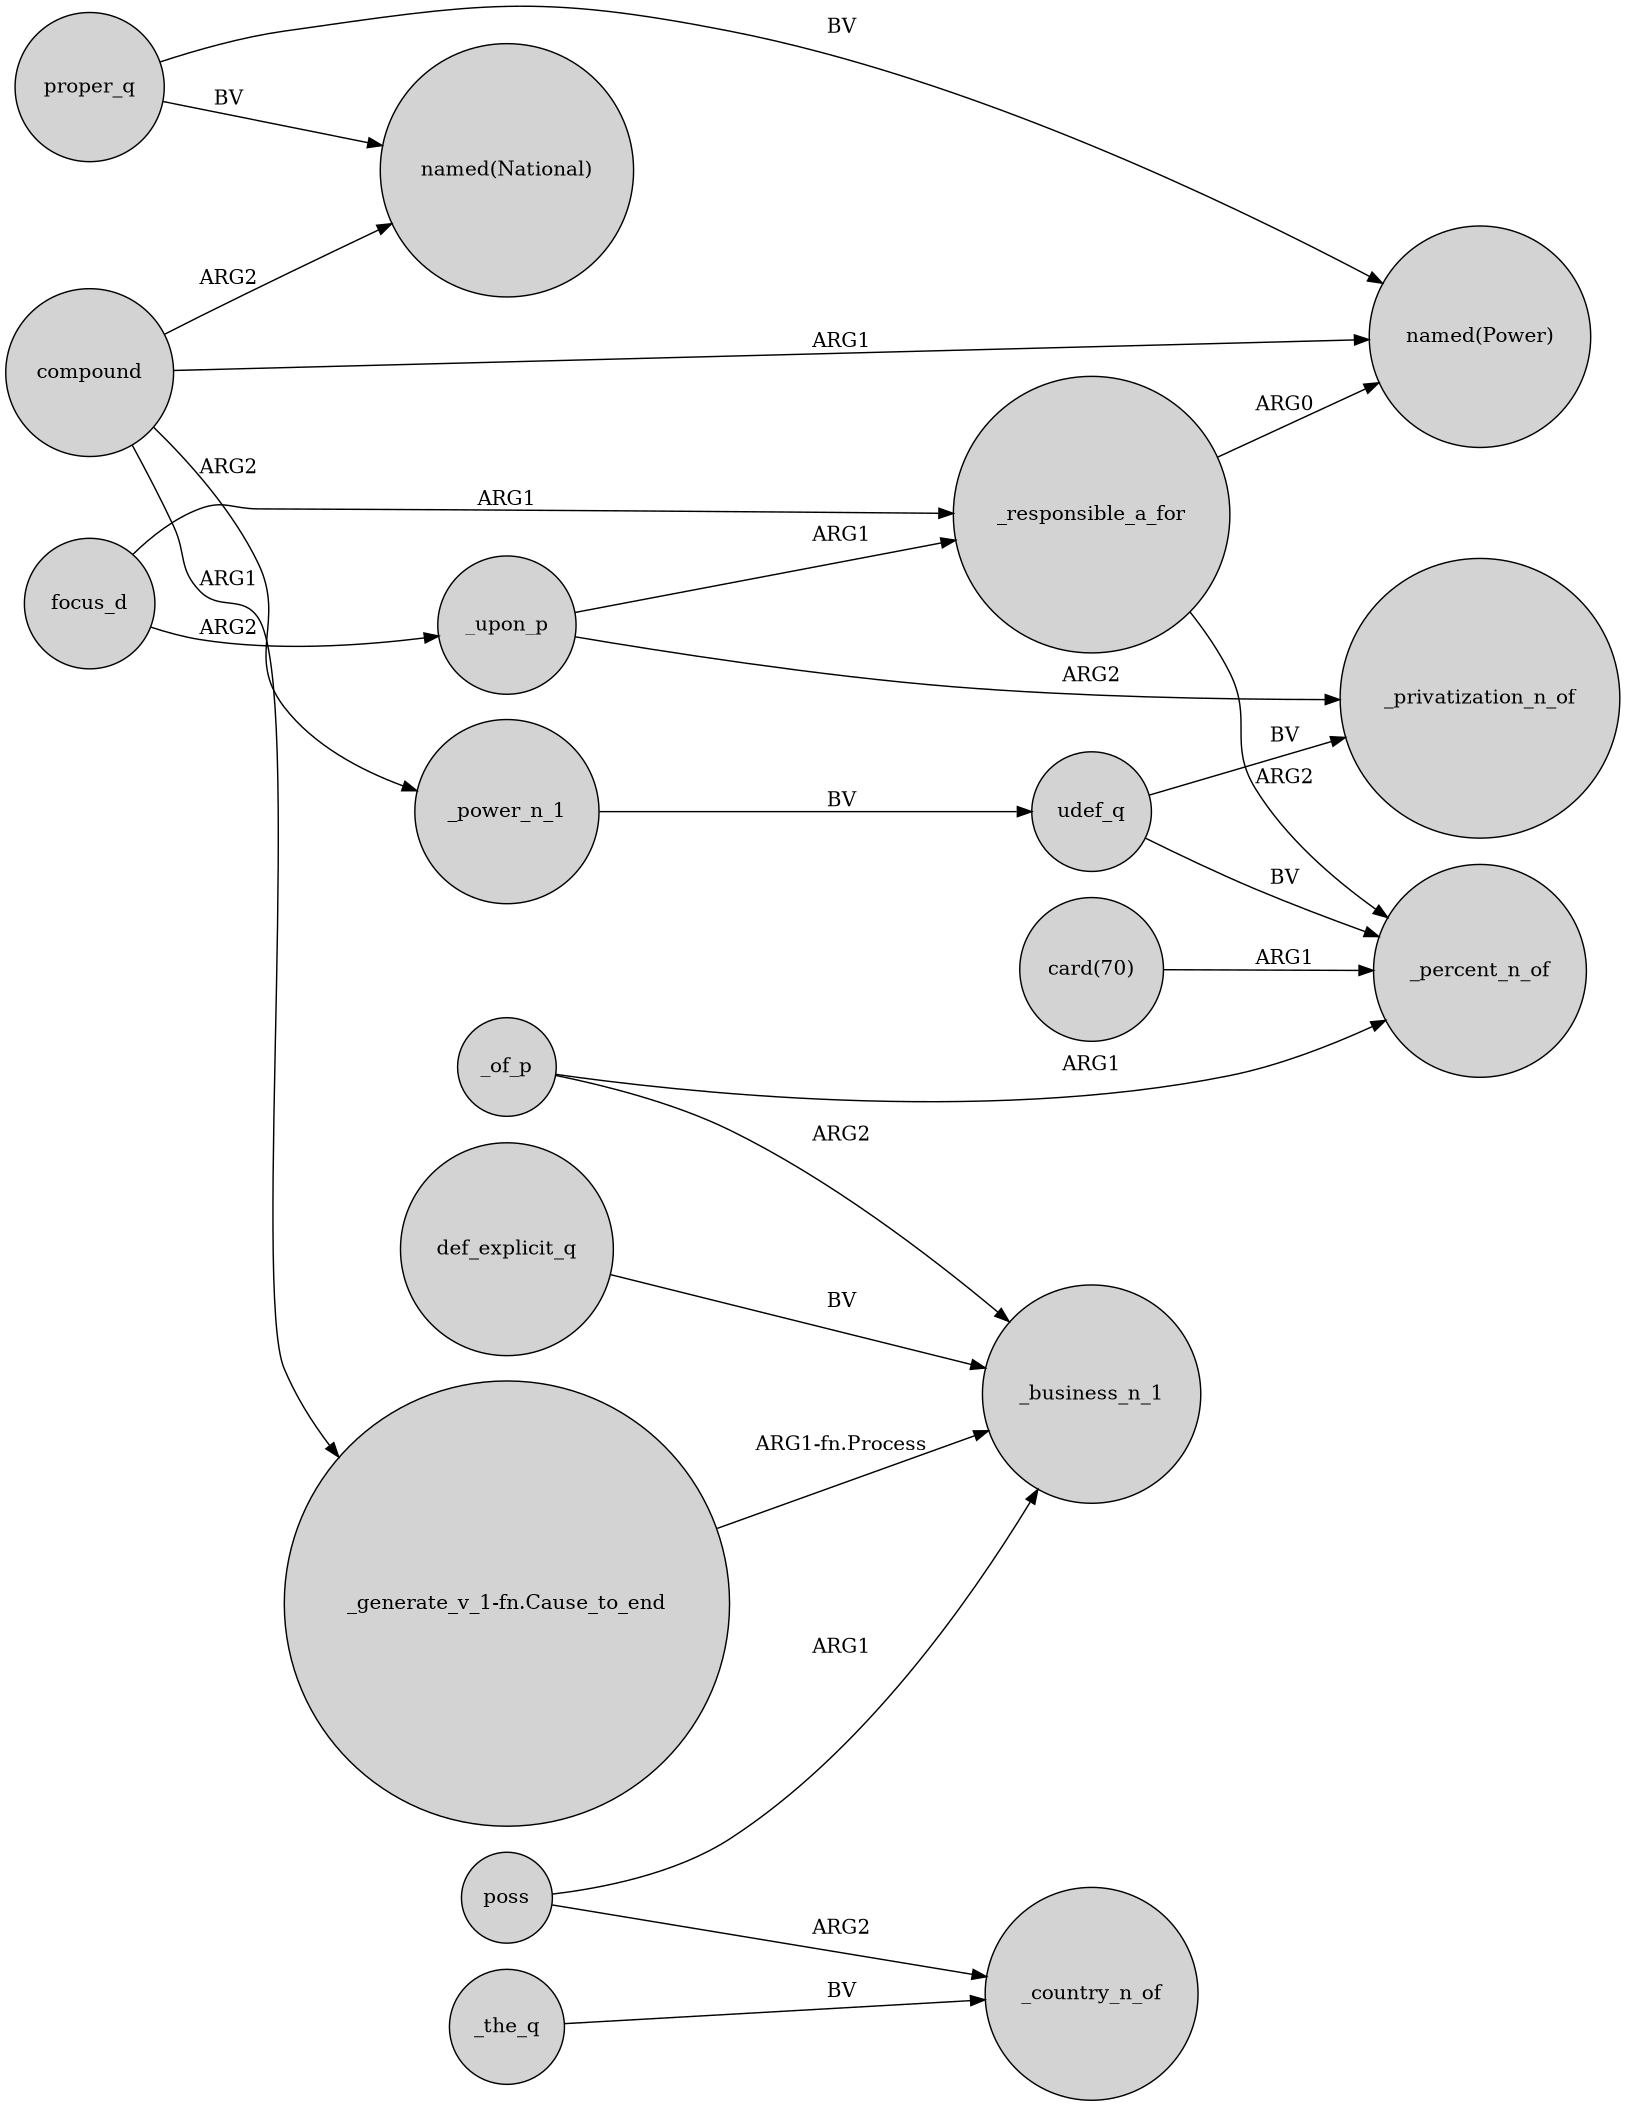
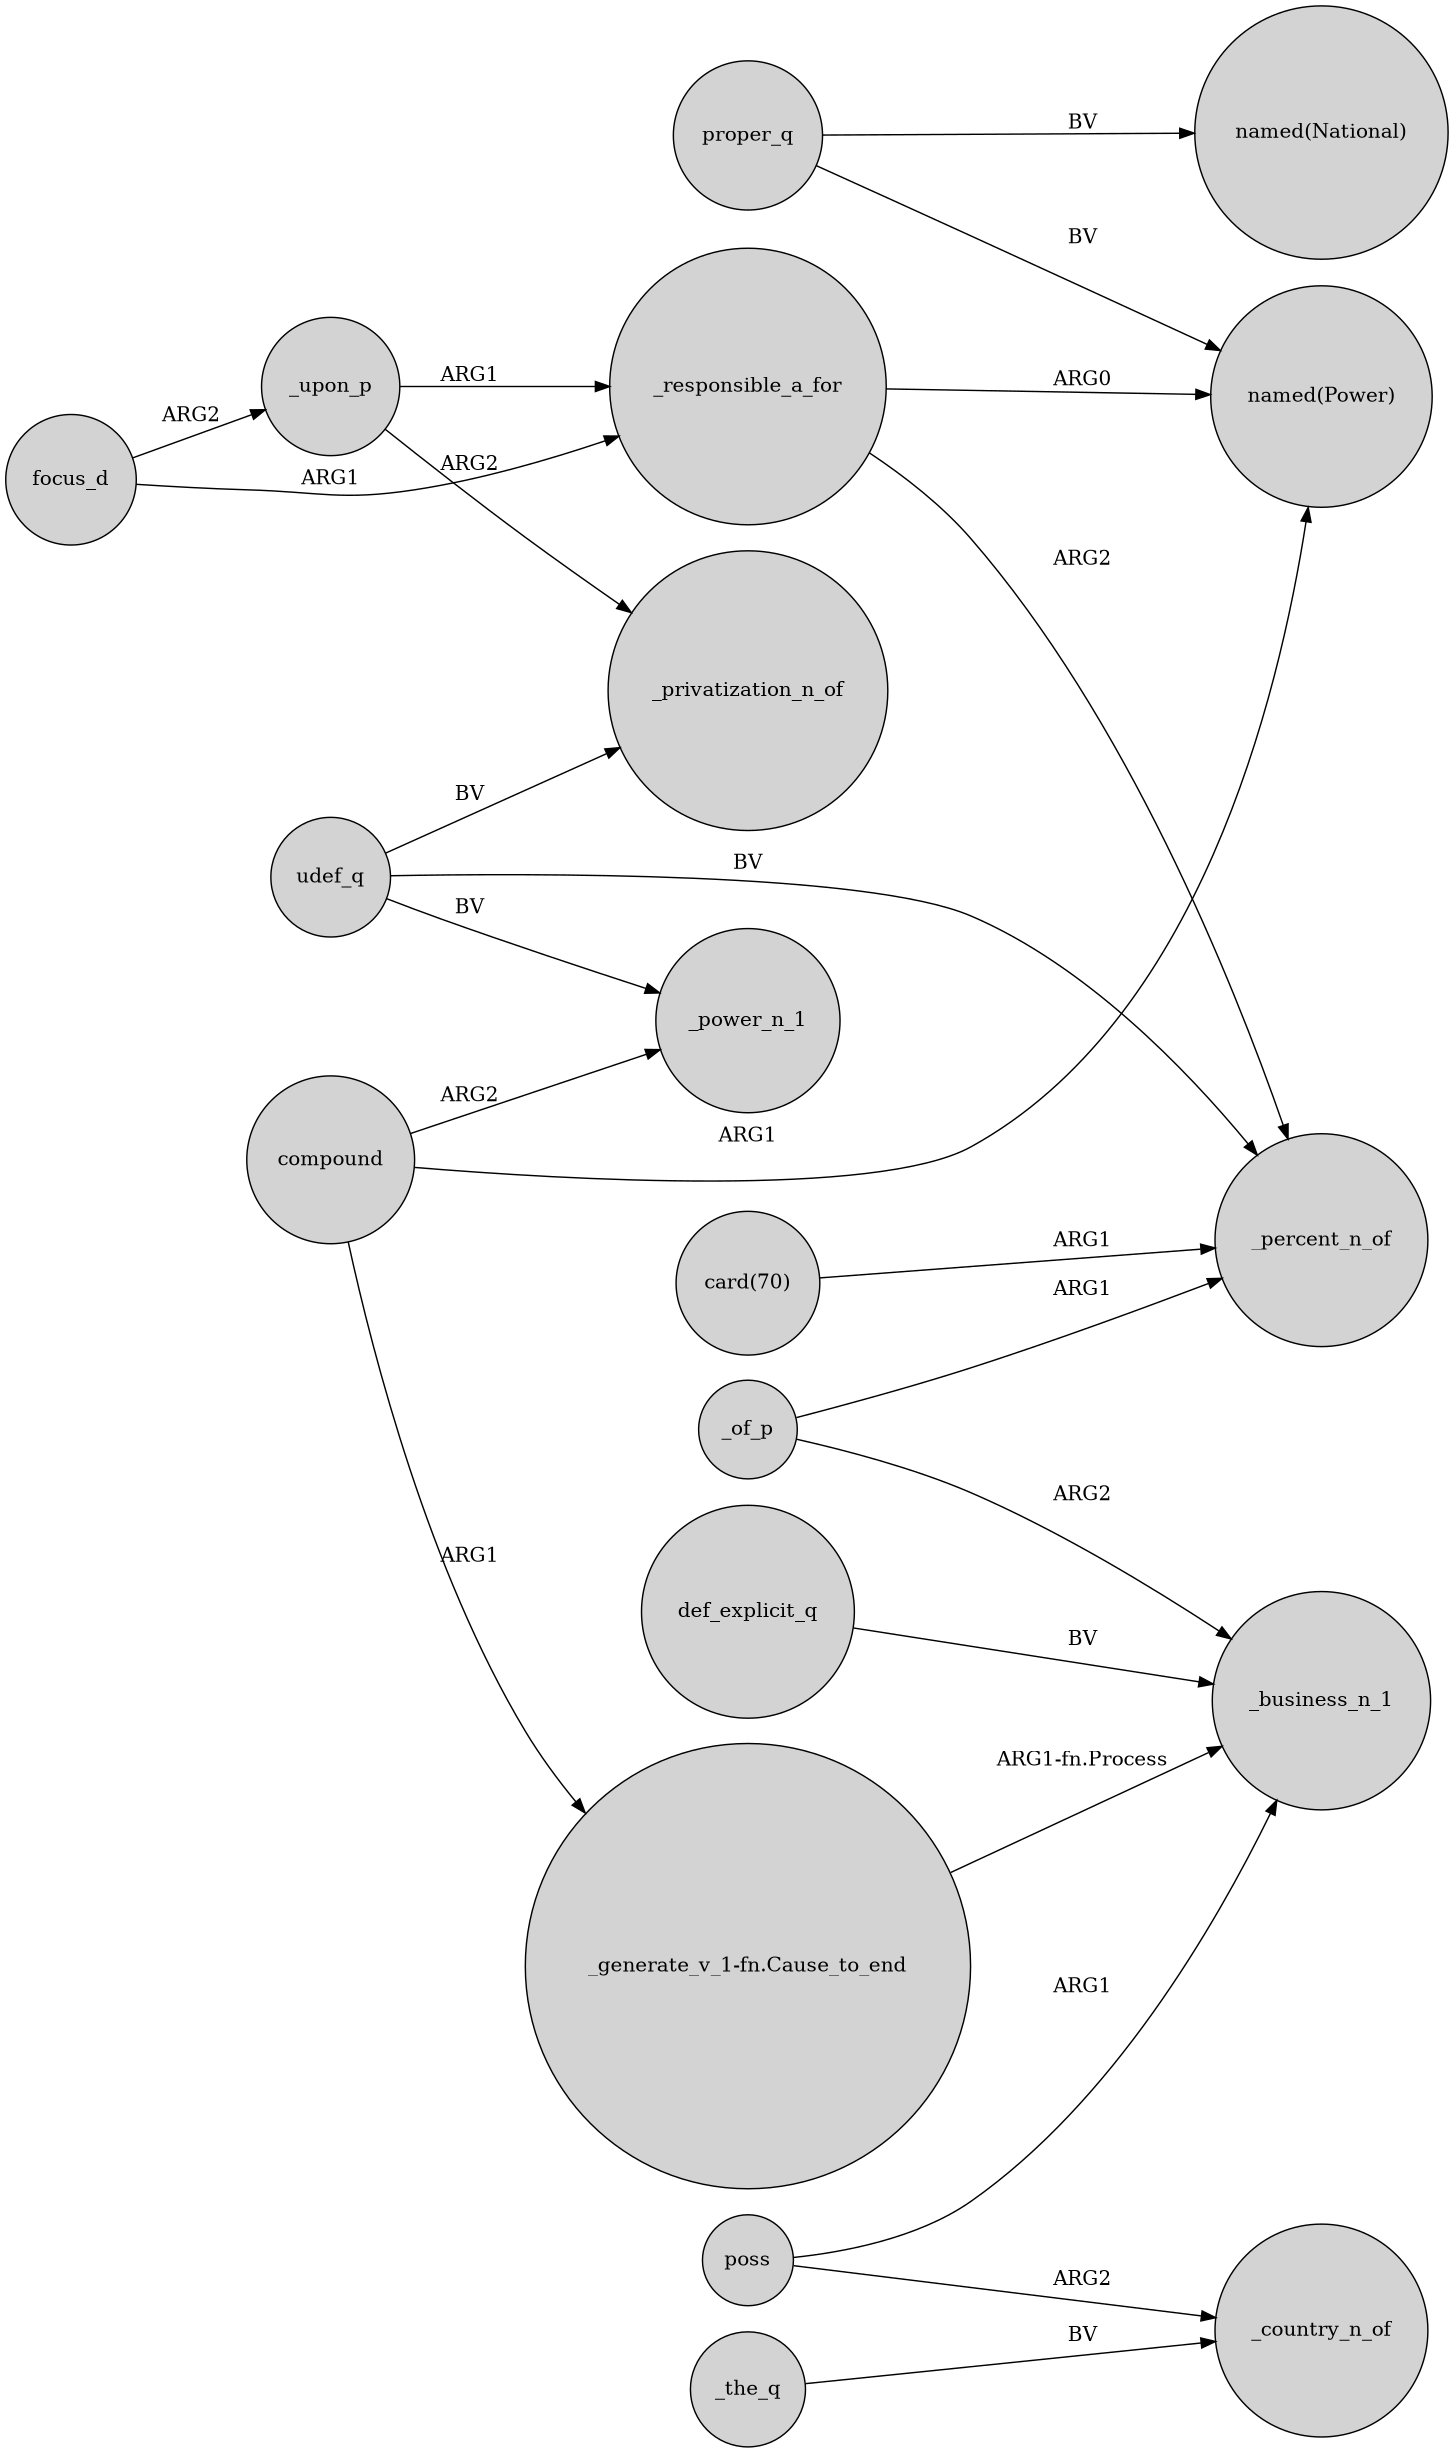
(271, 281) -> none
(808, 812) -> (516, 945)
